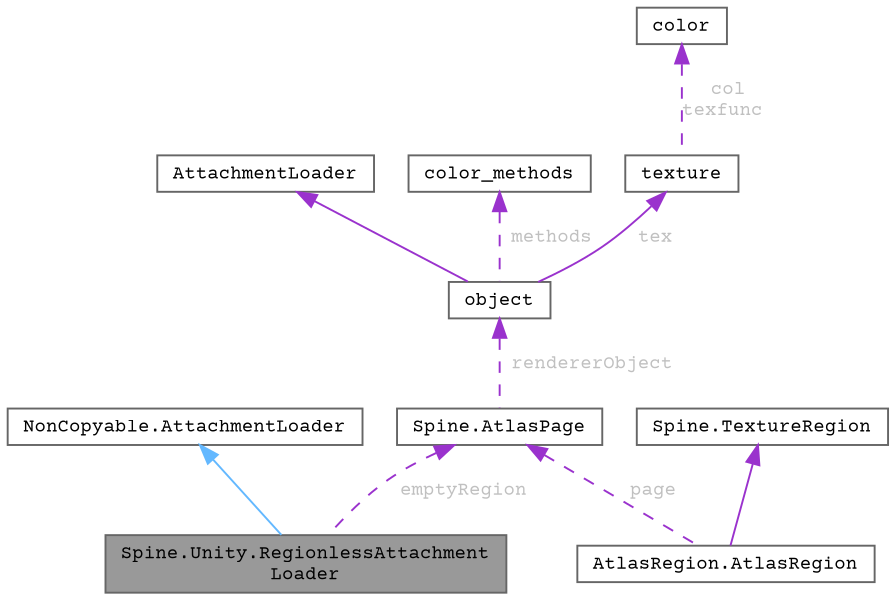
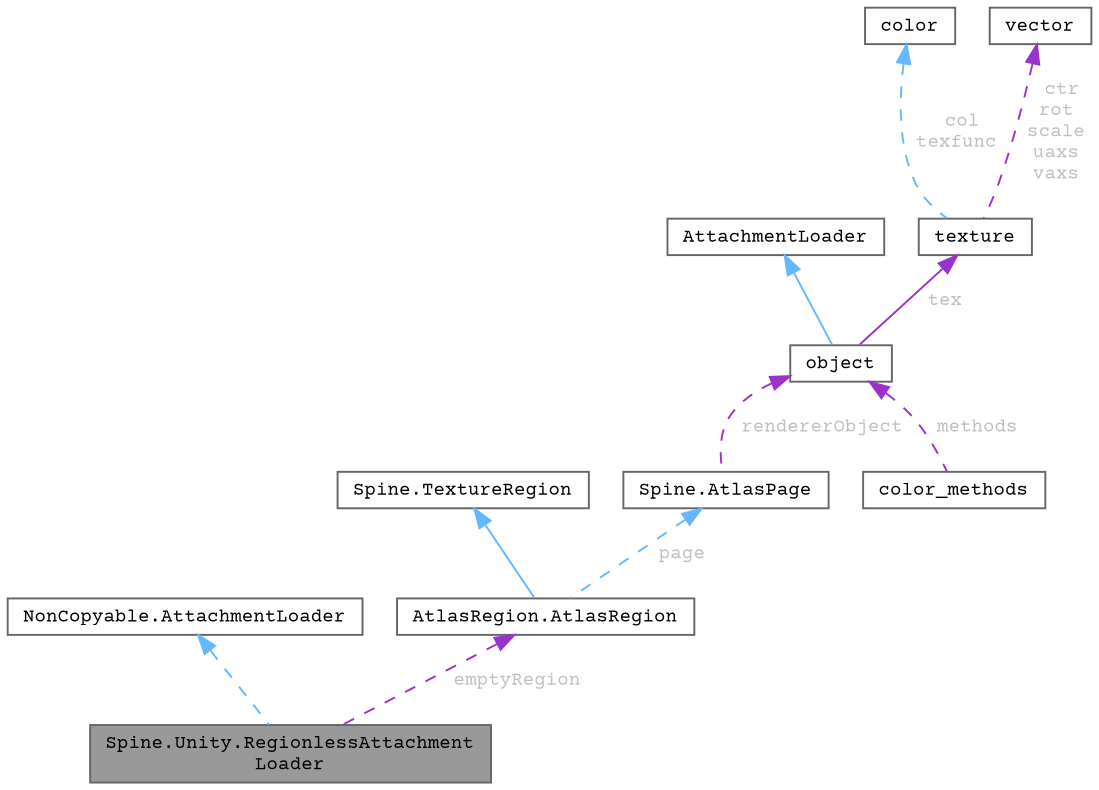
none -> (1041, 26)
(682, 110) -> (905, 148)
(391, 241) -> (813, 309)
(500, 246) -> (922, 428)
(378, 488) -> (420, 684)
(247, 497) -> (240, 688)
(621, 500) -> (628, 559)
(742, 505) -> (510, 561)
